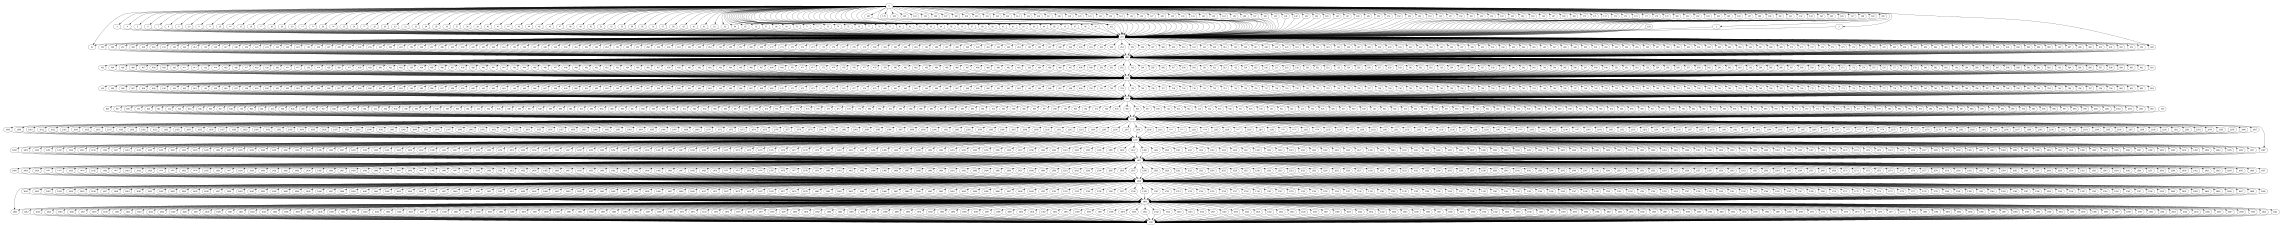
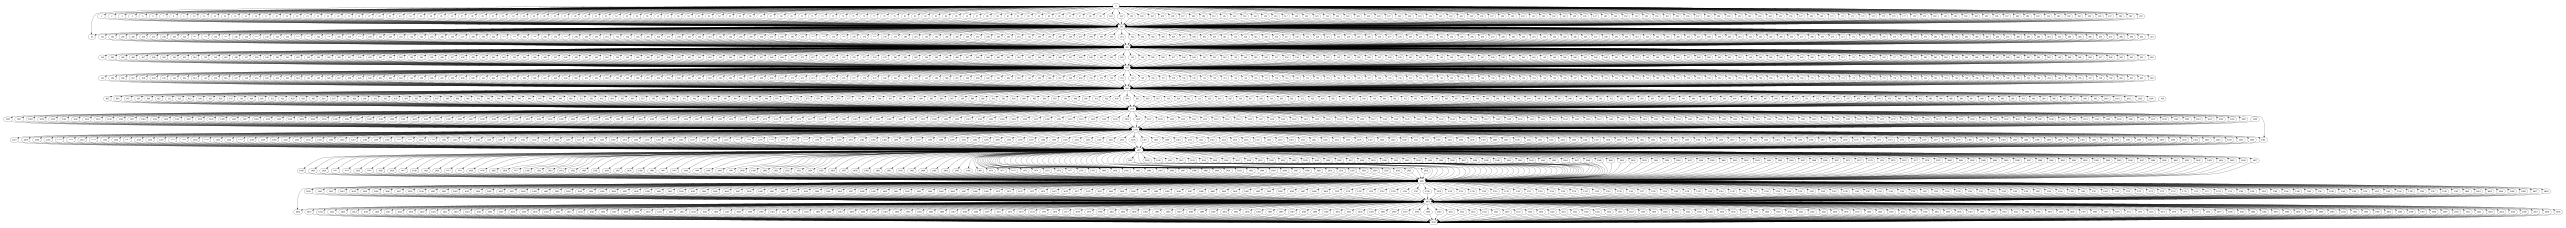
(1522, 8) -> (1309, 8)
(997, 22) -> (1504, 26)
(718, 163) -> (1269, 165)
